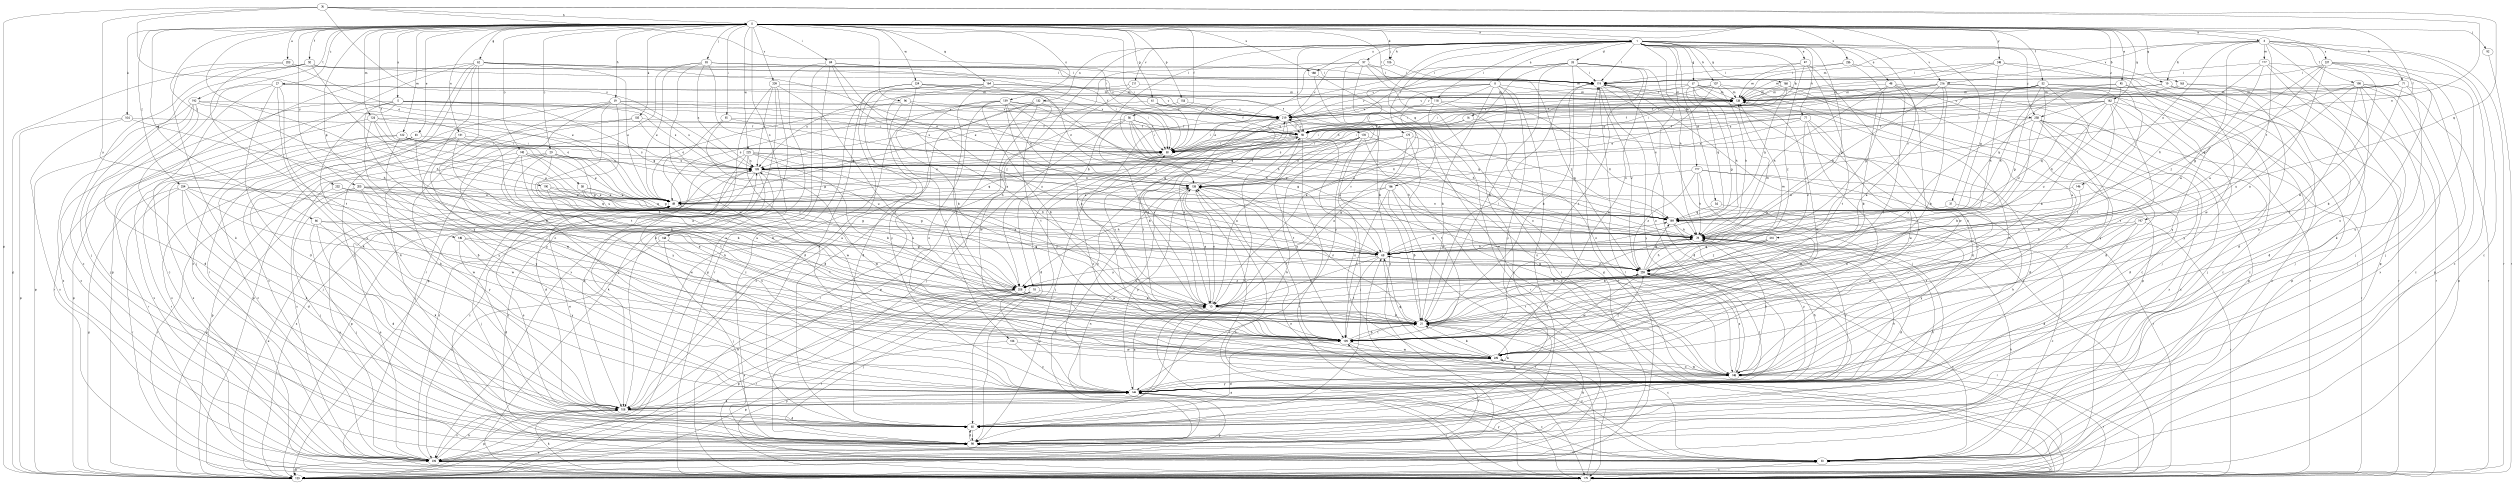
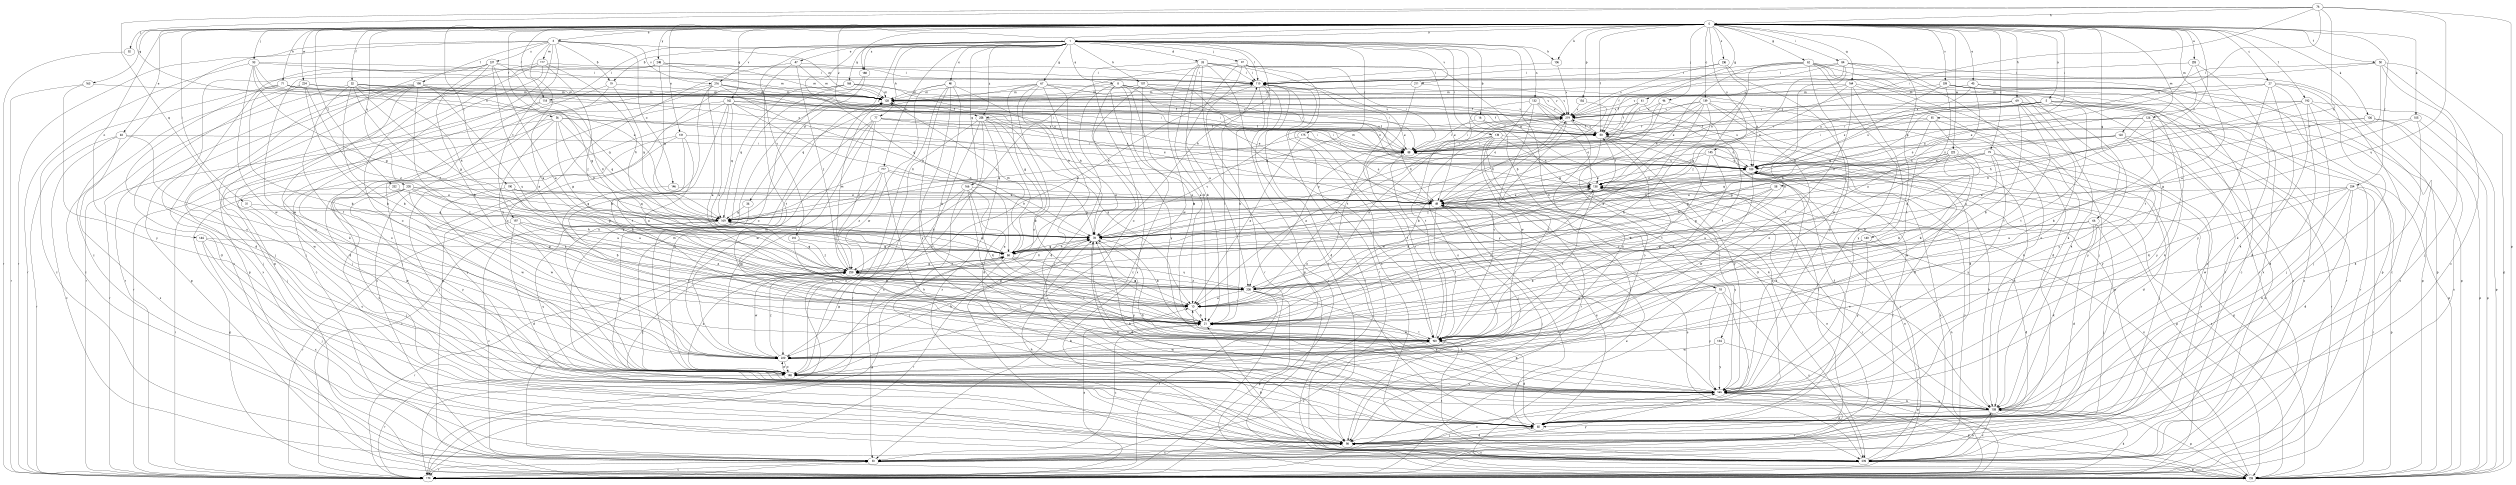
(1010, 31) -> (1749, 141)
